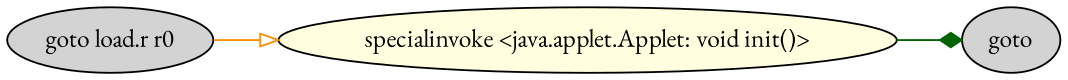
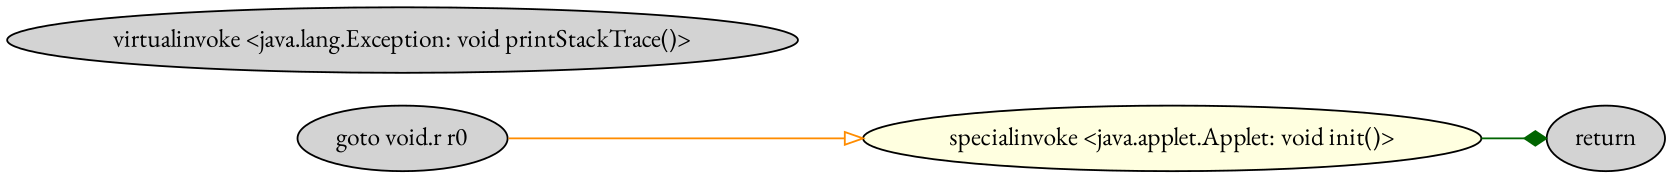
(110, 40) -> (403, 138)
none -> (403, 40)
(1011, 40) -> (1606, 138)
